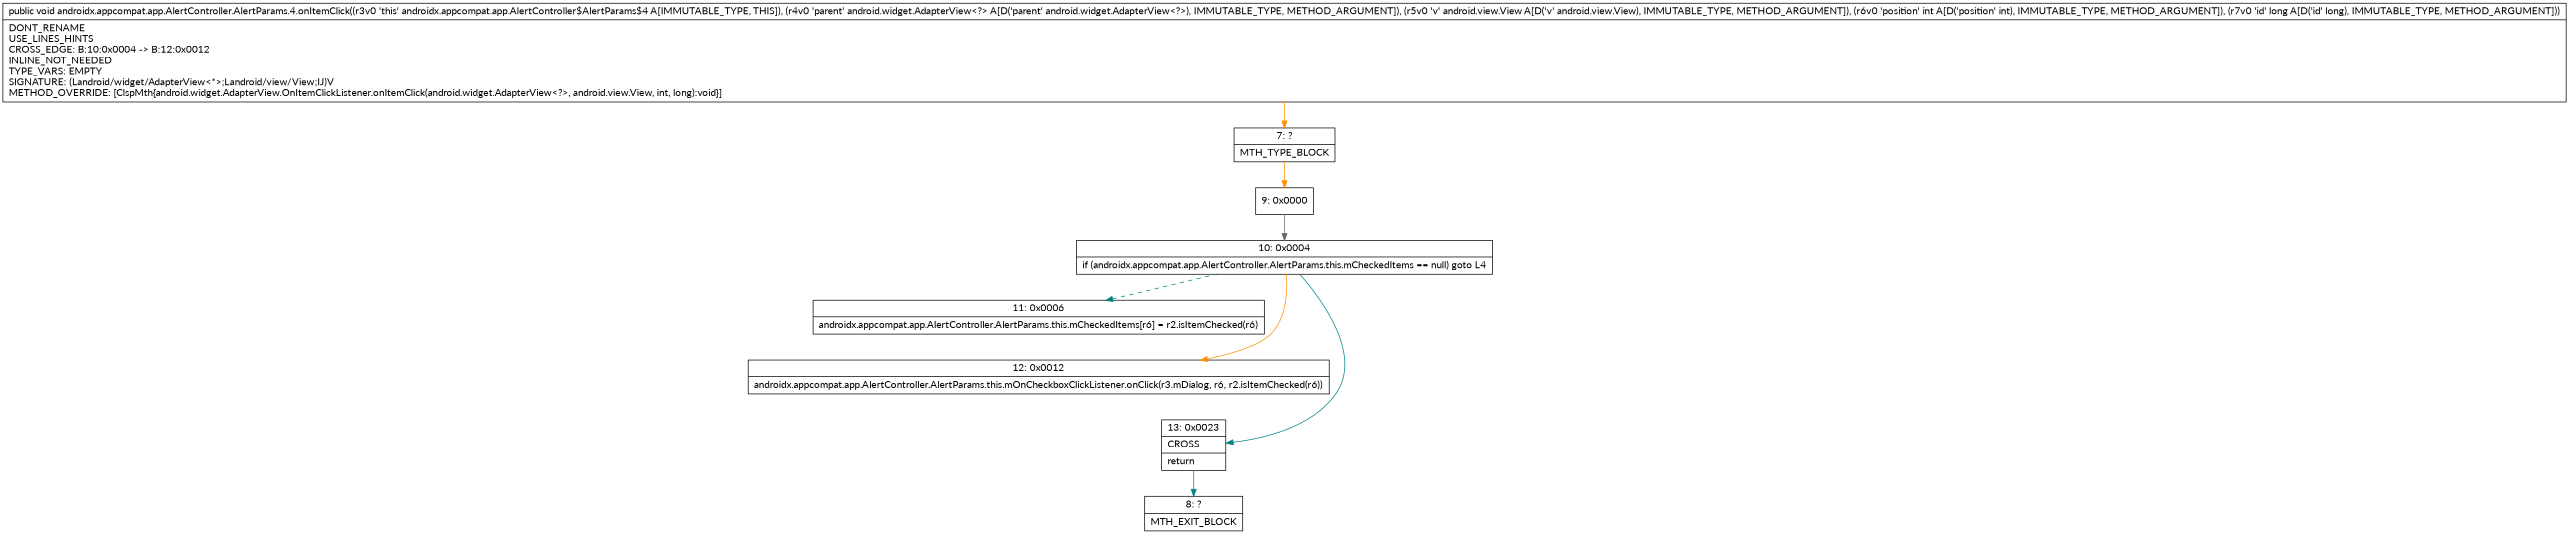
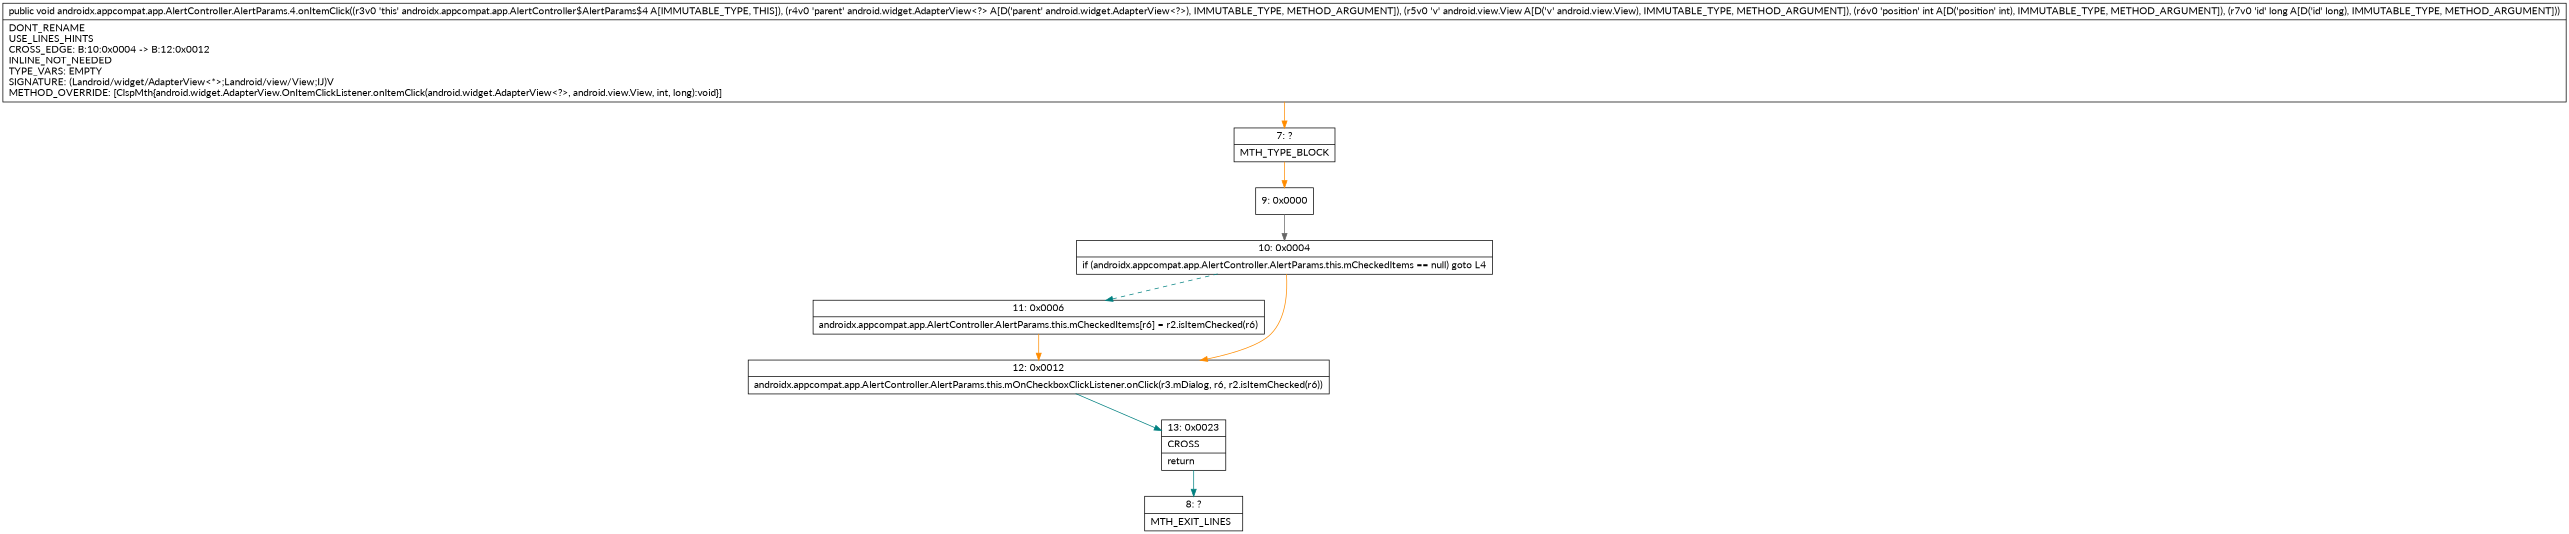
none -> (1039, 343)
(1340, 386) -> (1115, 411)
(1194, 522) -> (1191, 522)
